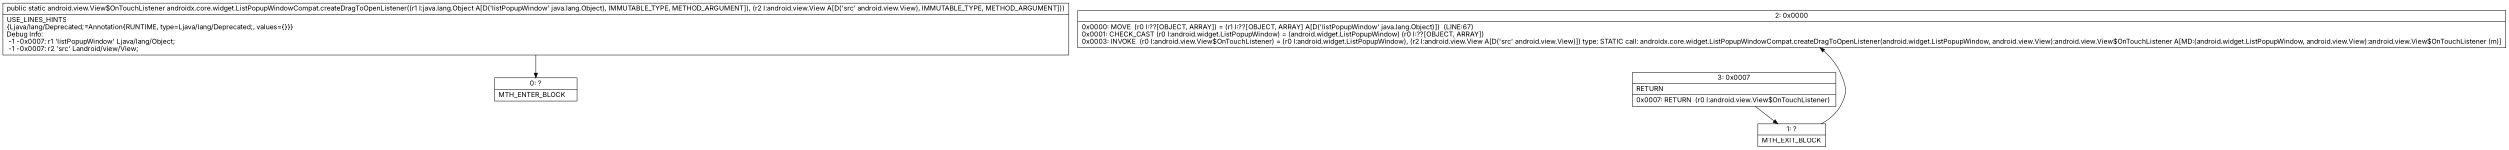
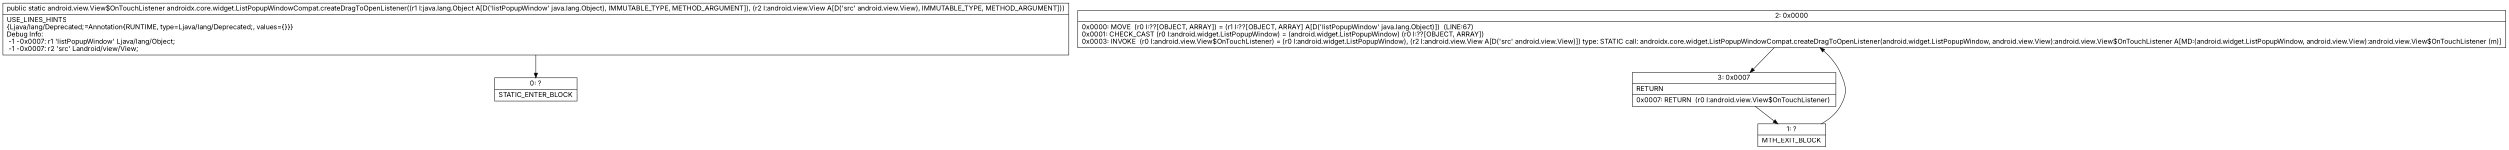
none -> (1764, 58)
(532, 95) -> (536, 95)
